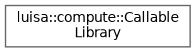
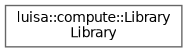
(98, 26) -> (94, 26)
